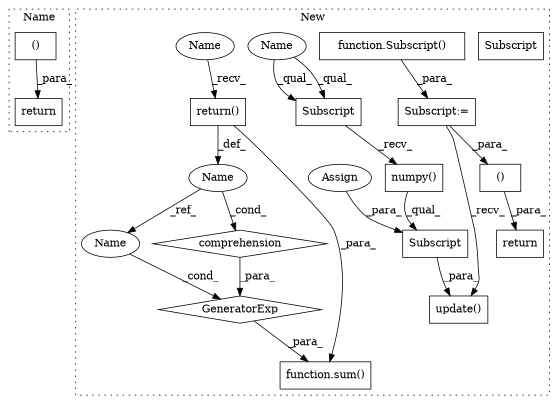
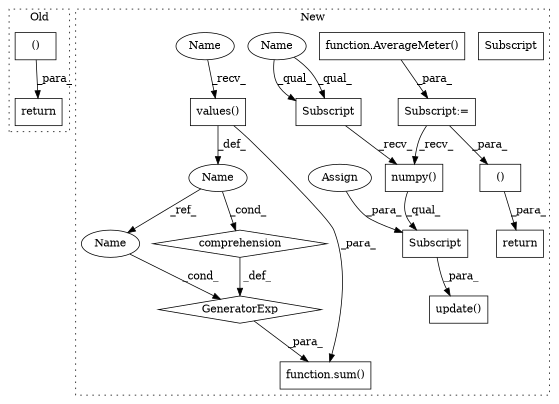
(39, 18) -> (39, 18)
(392, 46) -> (392, 46)
(218, 112) -> (218, 112)
(469, 207) -> (419, 140)
(257, 277) -> (257, 277)
